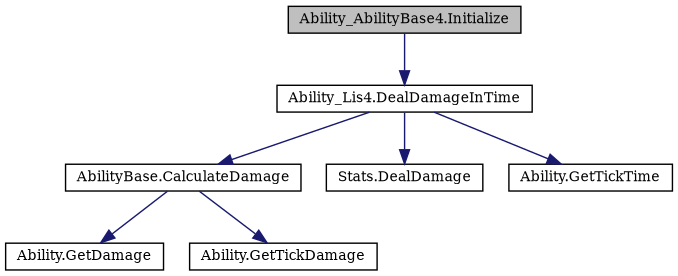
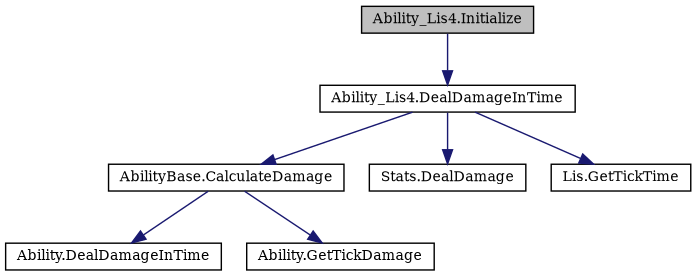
(405, 20) -> (448, 20)
(591, 178) -> (621, 178)
(85, 257) -> (113, 257)
